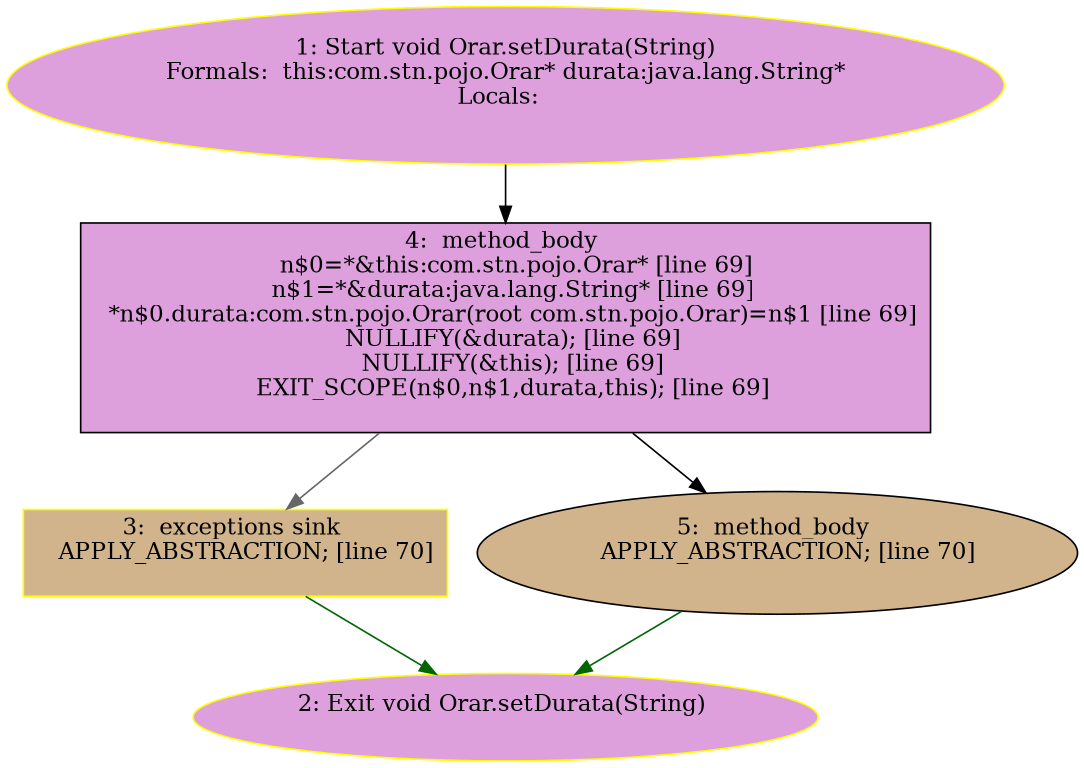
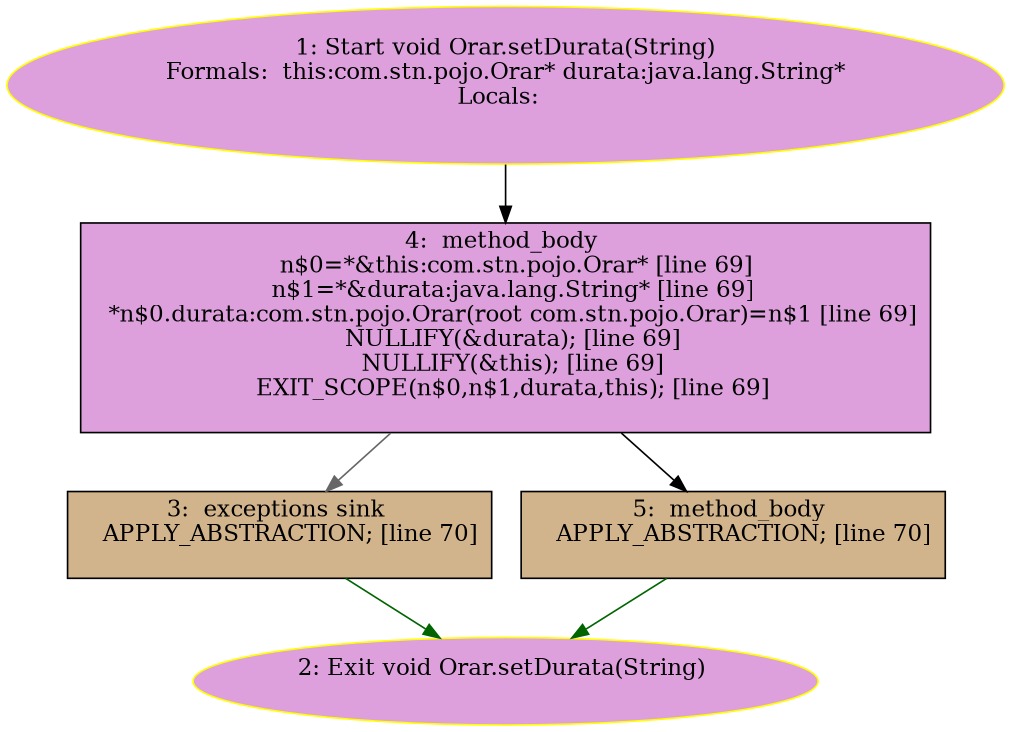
(235, 553) -> (280, 535)
(777, 553) -> (733, 535)
